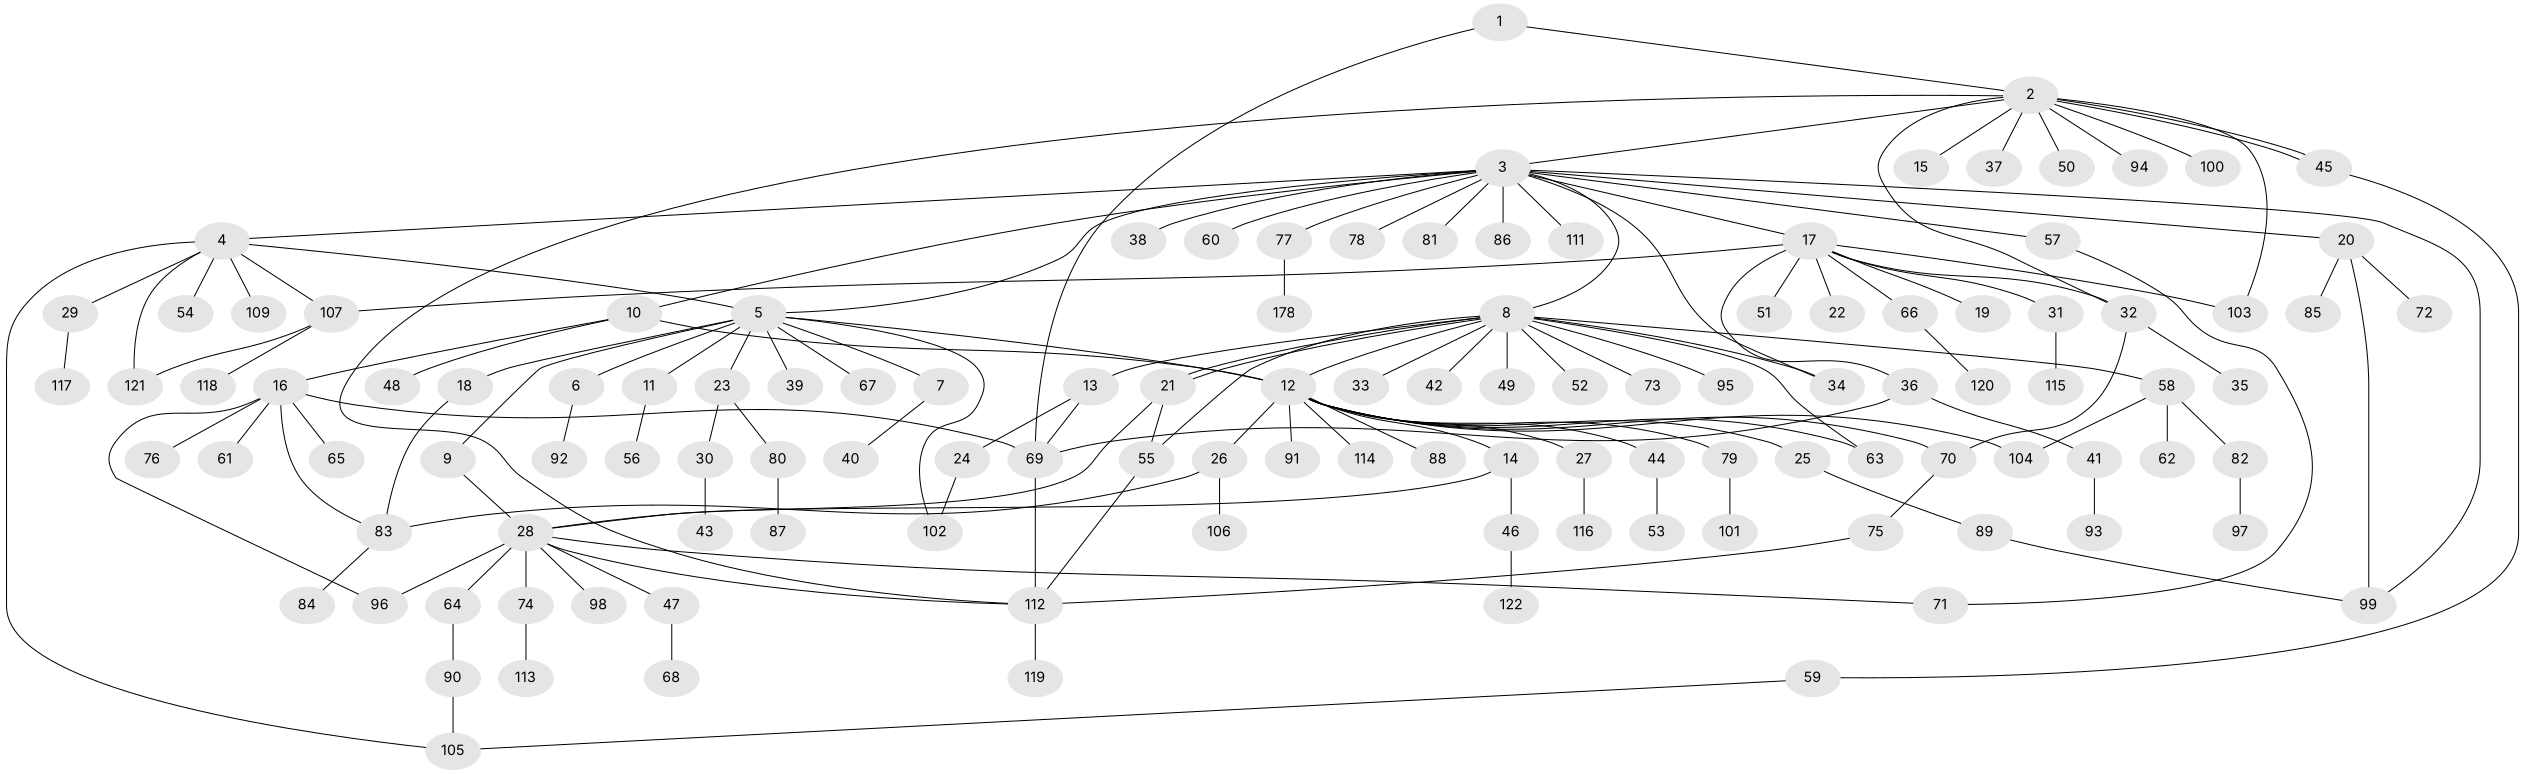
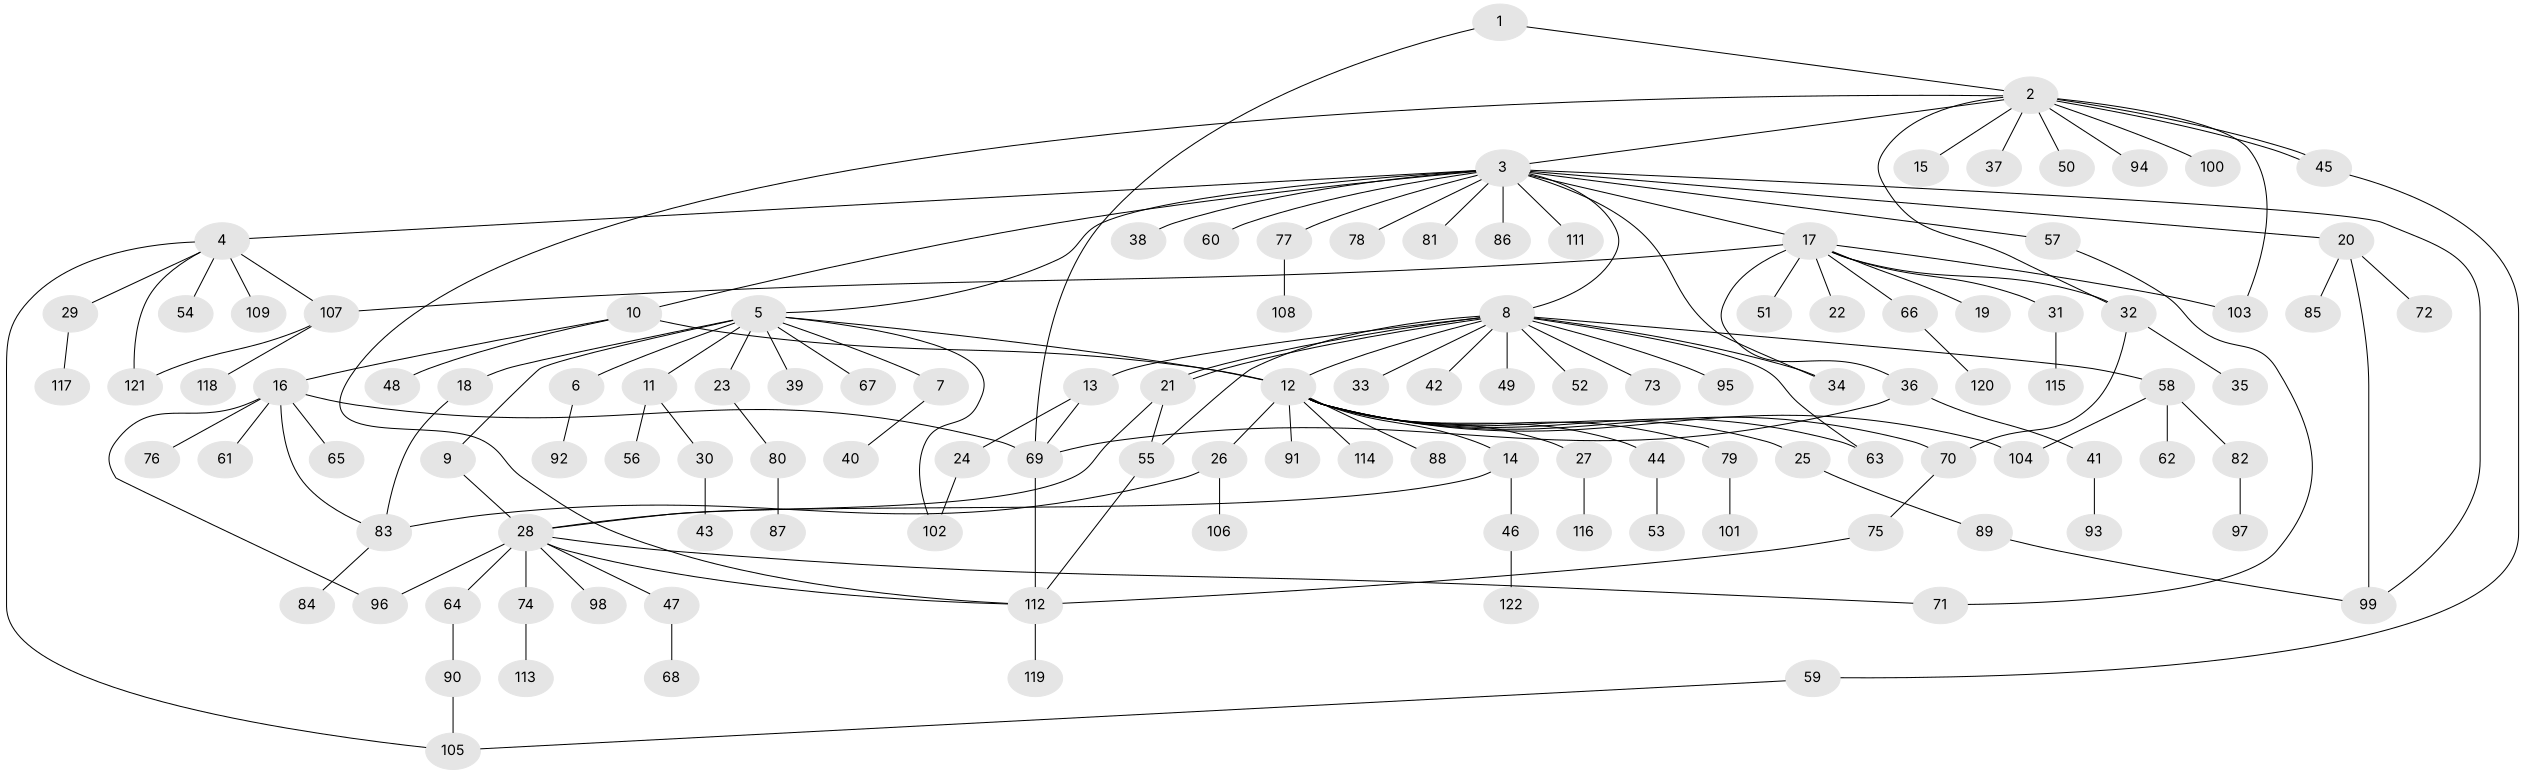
(480, 270) -> none
(1284, 314) -> (1284, 314)
(714, 423) -> (677, 423)
